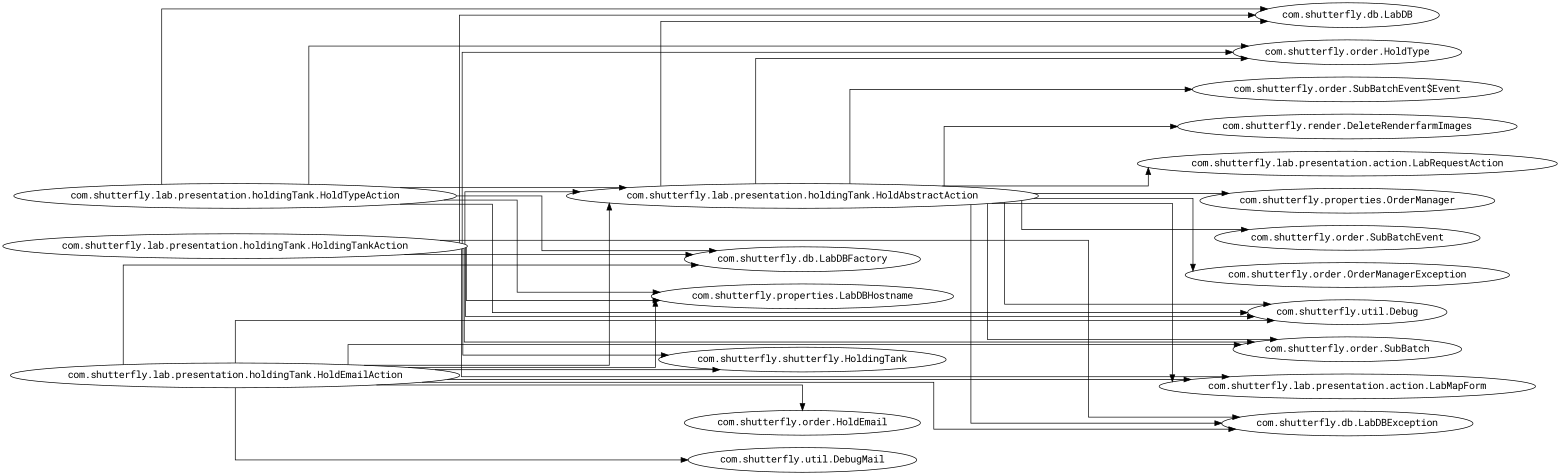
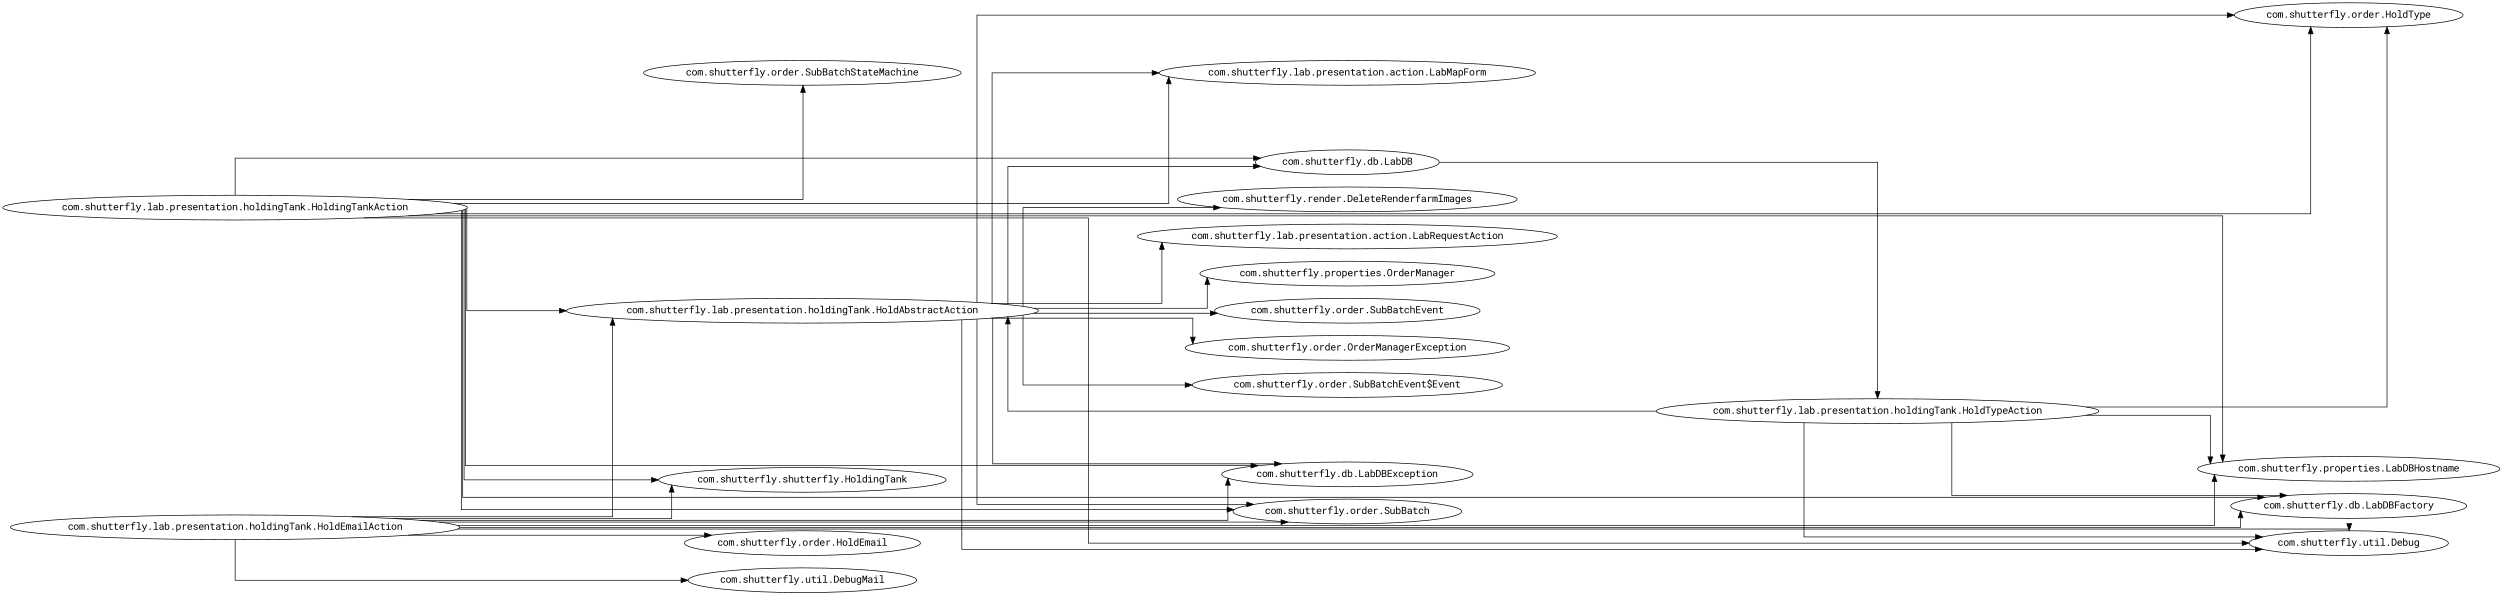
(624, 9) -> (1773, 162)
none -> (802, 73)
(816, 380) -> none
